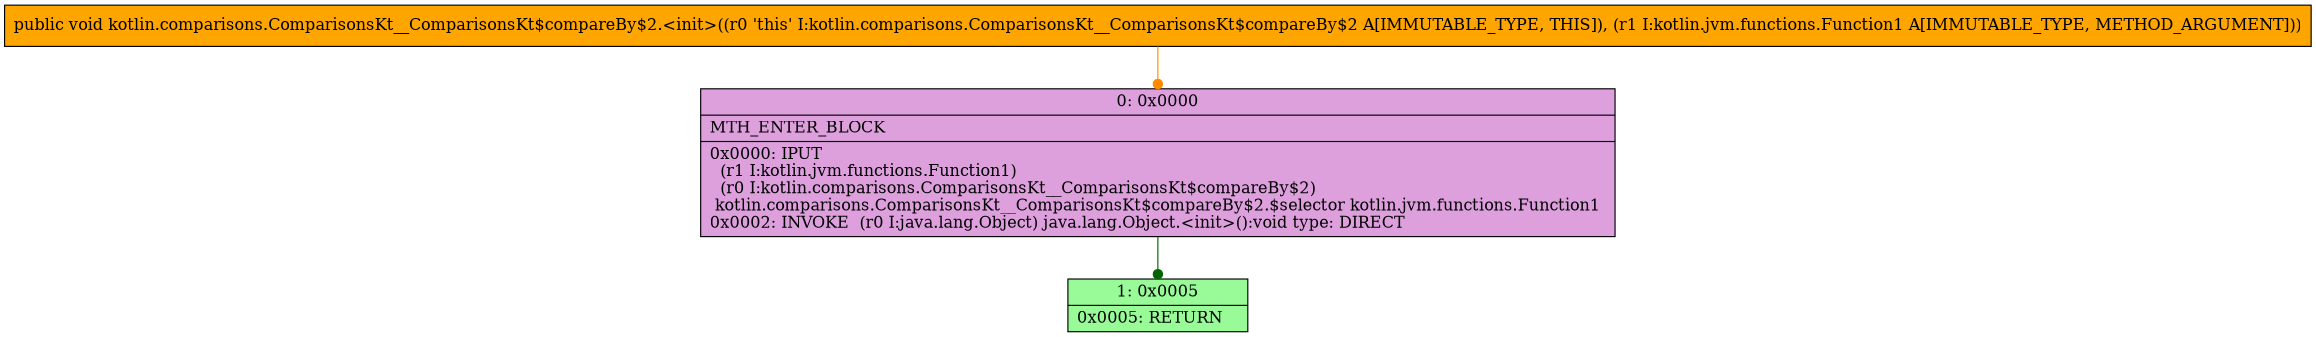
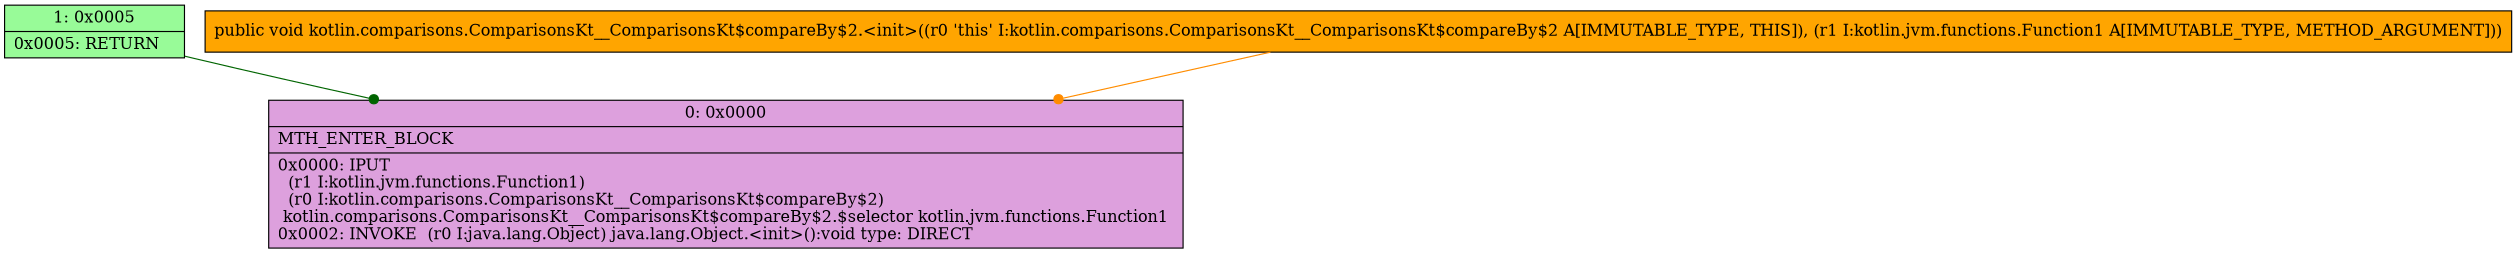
(1158, 253) -> (277, 78)
